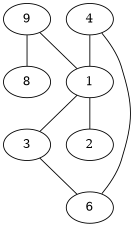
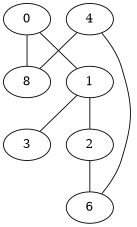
(27, 19) -> (27, 19)
(90, 51) -> (62, 47)
(58, 176) -> (90, 176)
